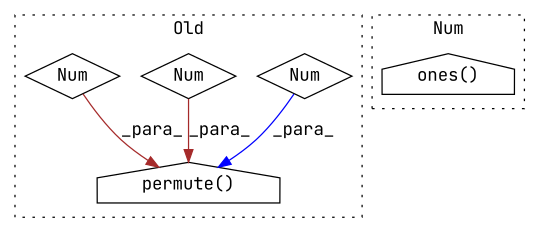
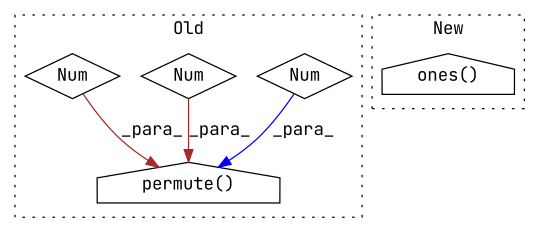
(448, 29) -> (448, 29)
